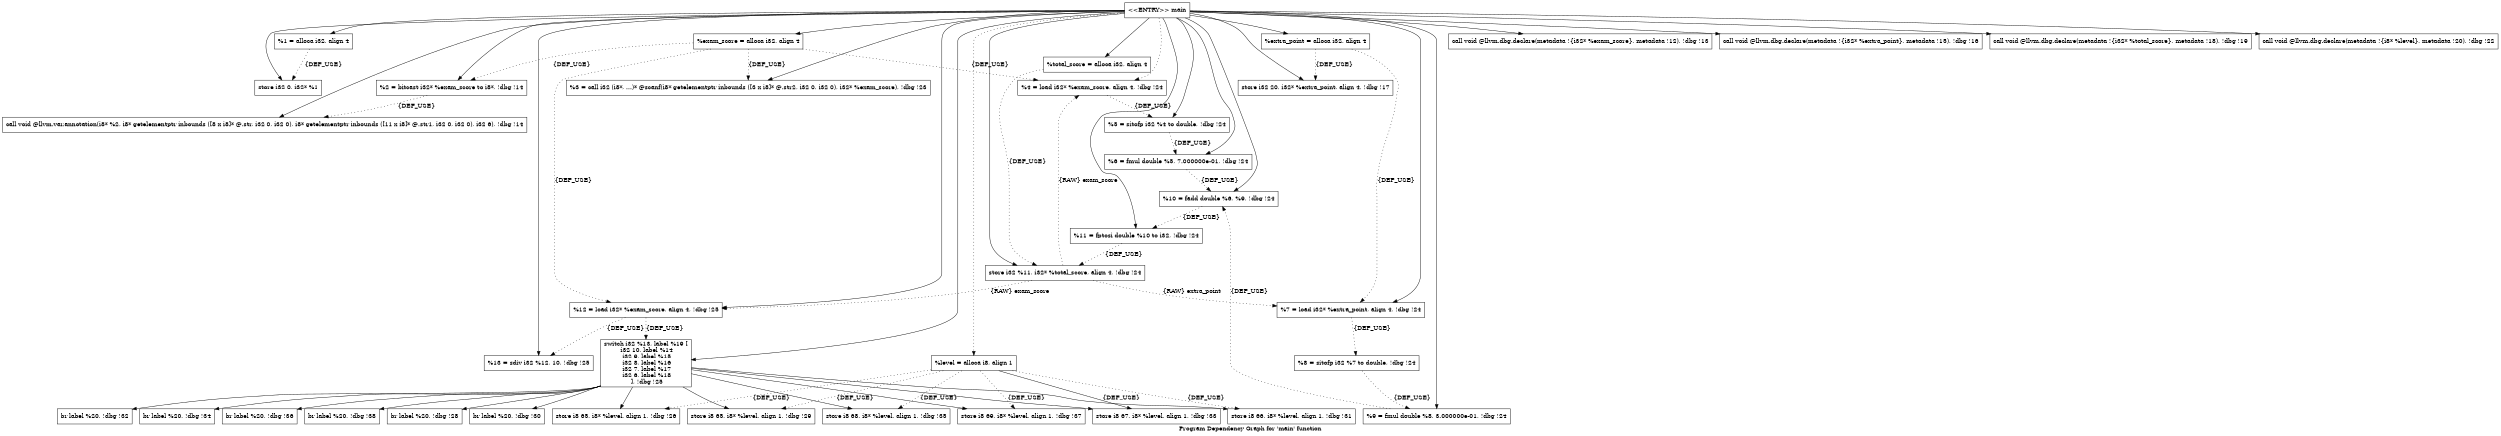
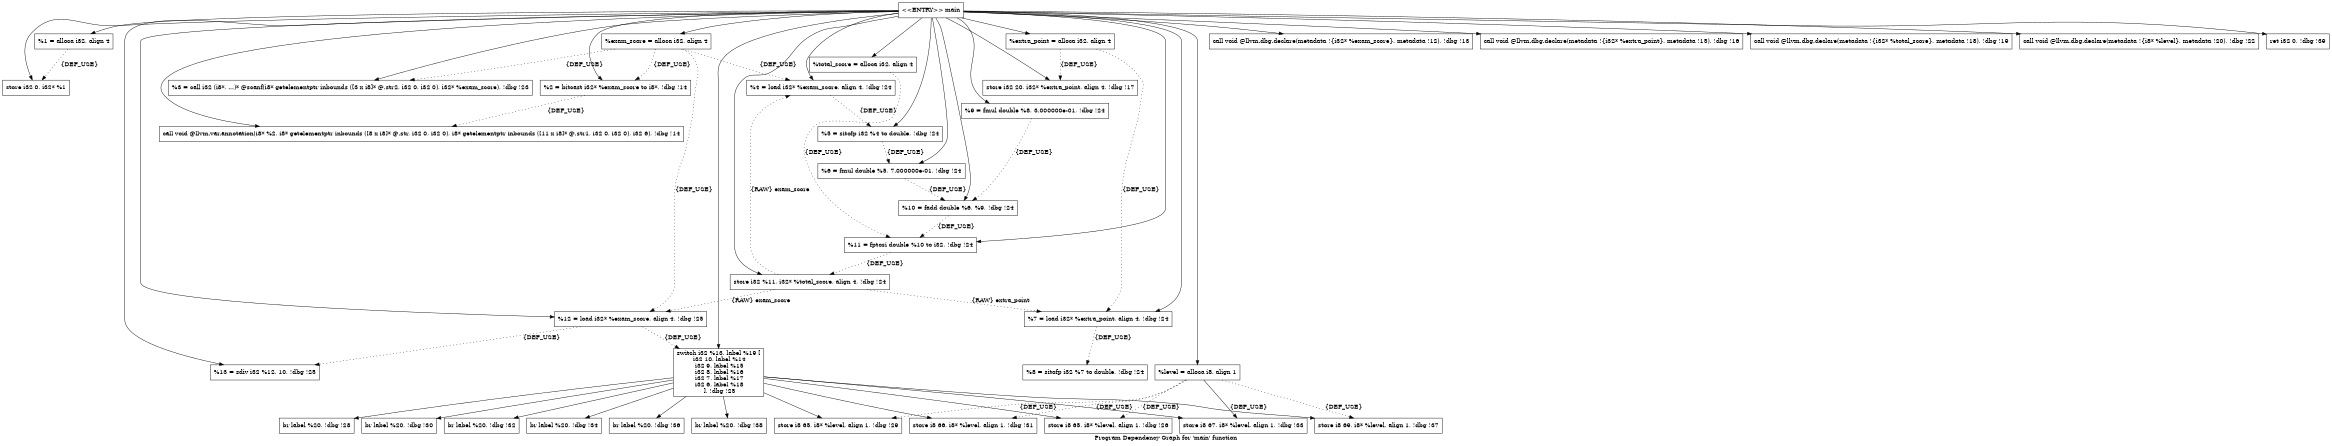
none -> (2298, 41)
(1160, 53) -> (839, 31)
(974, 118) -> (1197, 81)
(1007, 159) -> (808, 134)
(1382, 392) -> none
(886, 416) -> none
